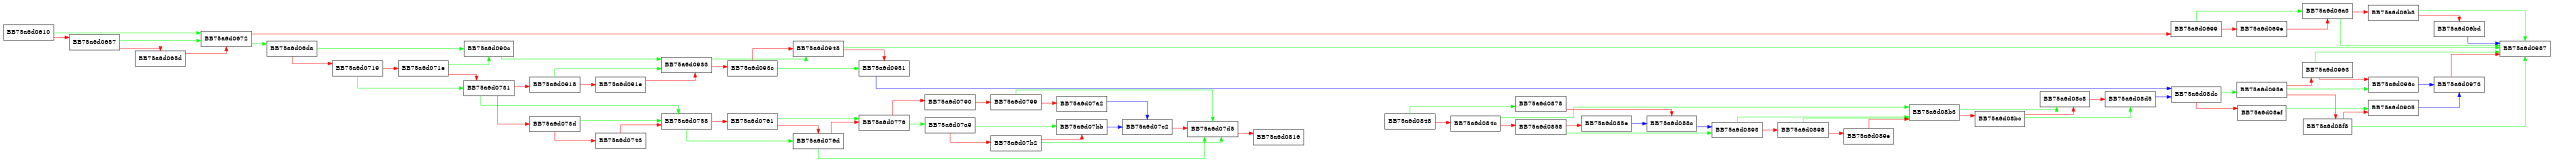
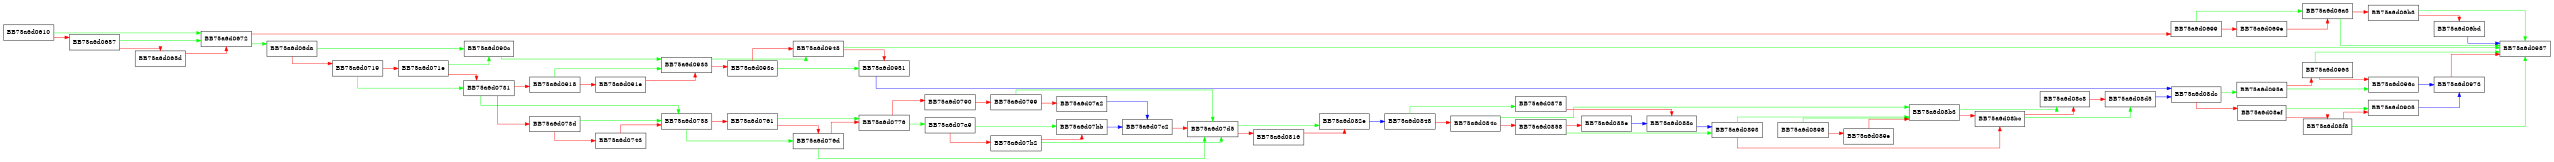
(2321, 95) -> (2307, 117)
none -> (1344, 121)
(1768, 130) -> (1872, 148)
